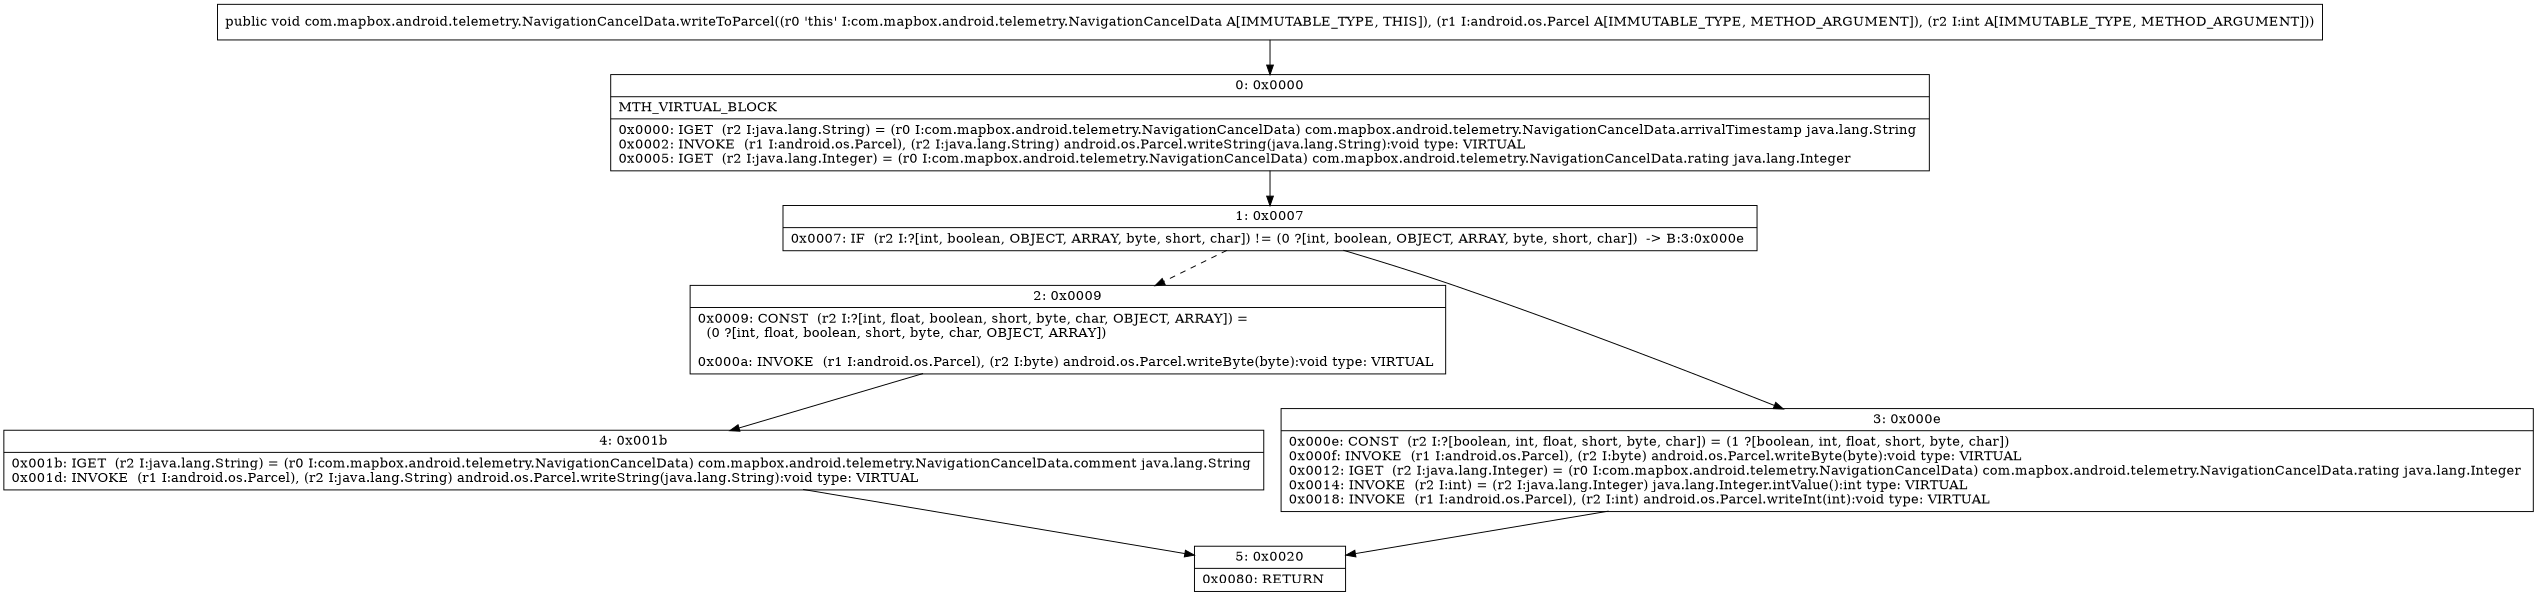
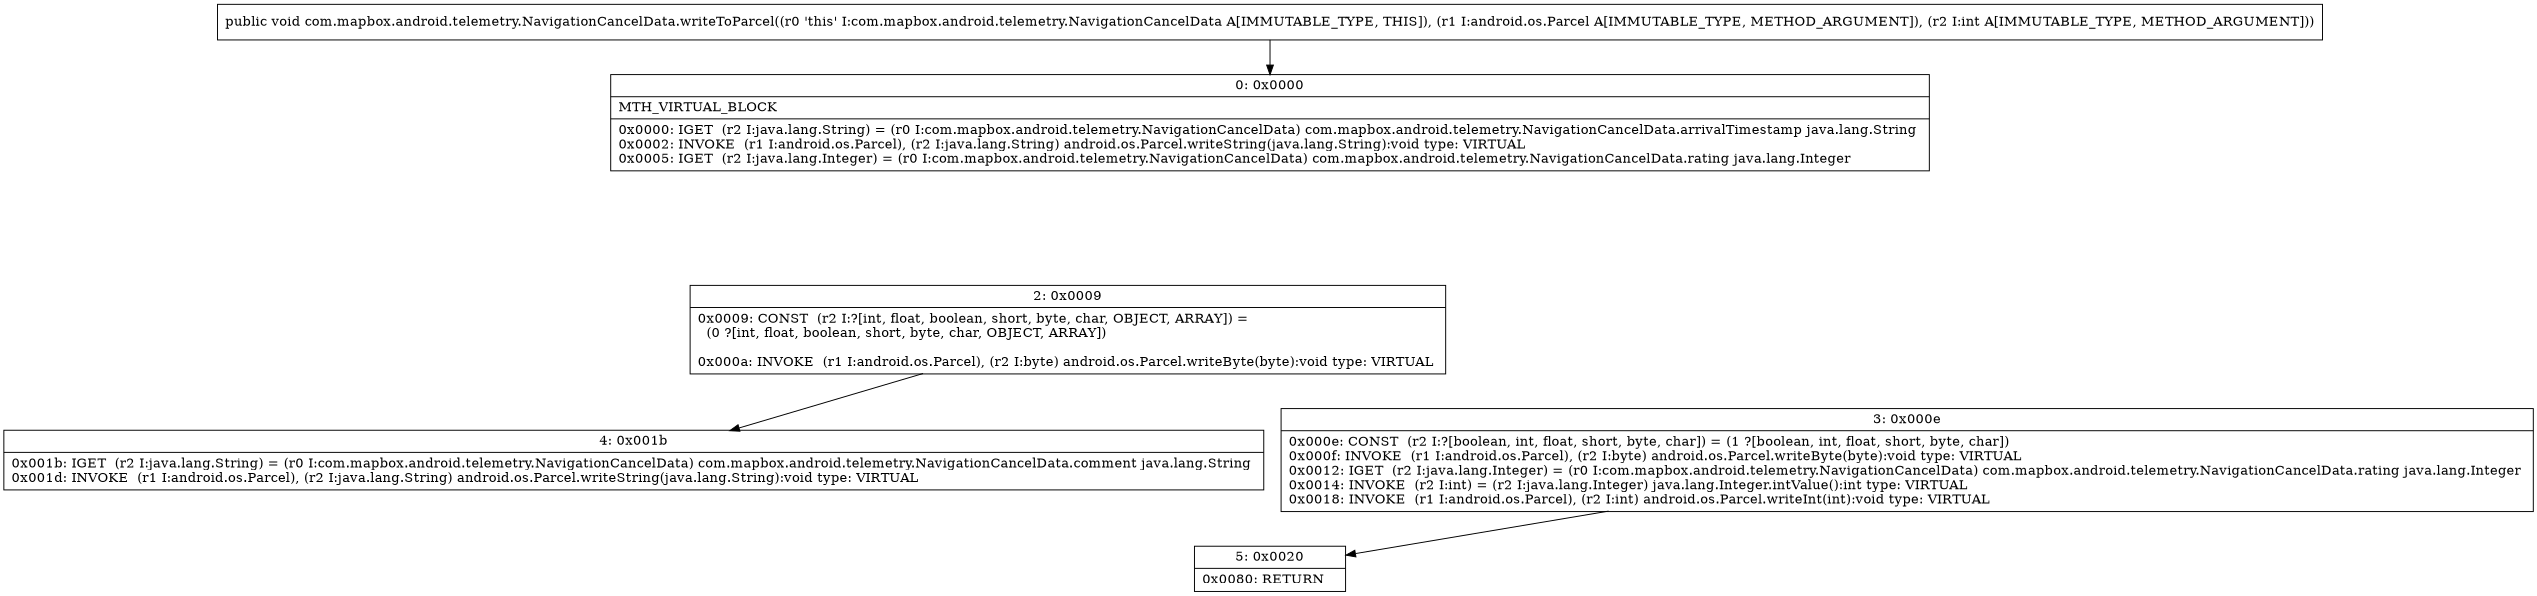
(1270, 228) -> none
(994, 522) -> none
